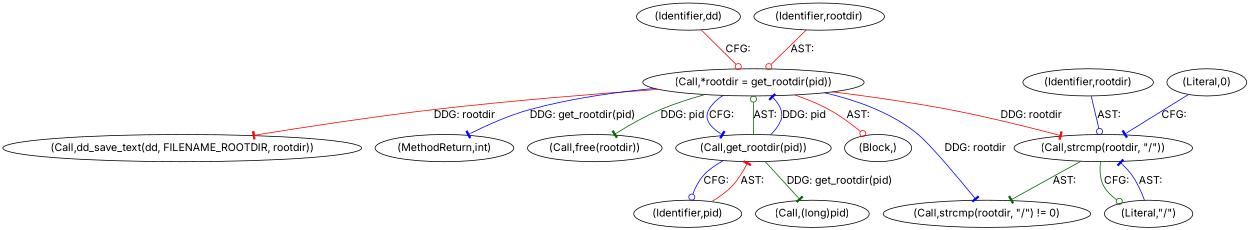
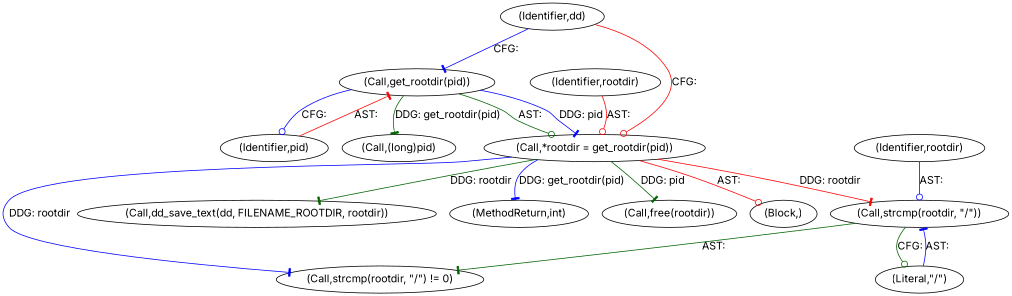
(1207, 82) -> none
(457, 107) -> (428, 179)
(707, 114) -> (487, 48)
